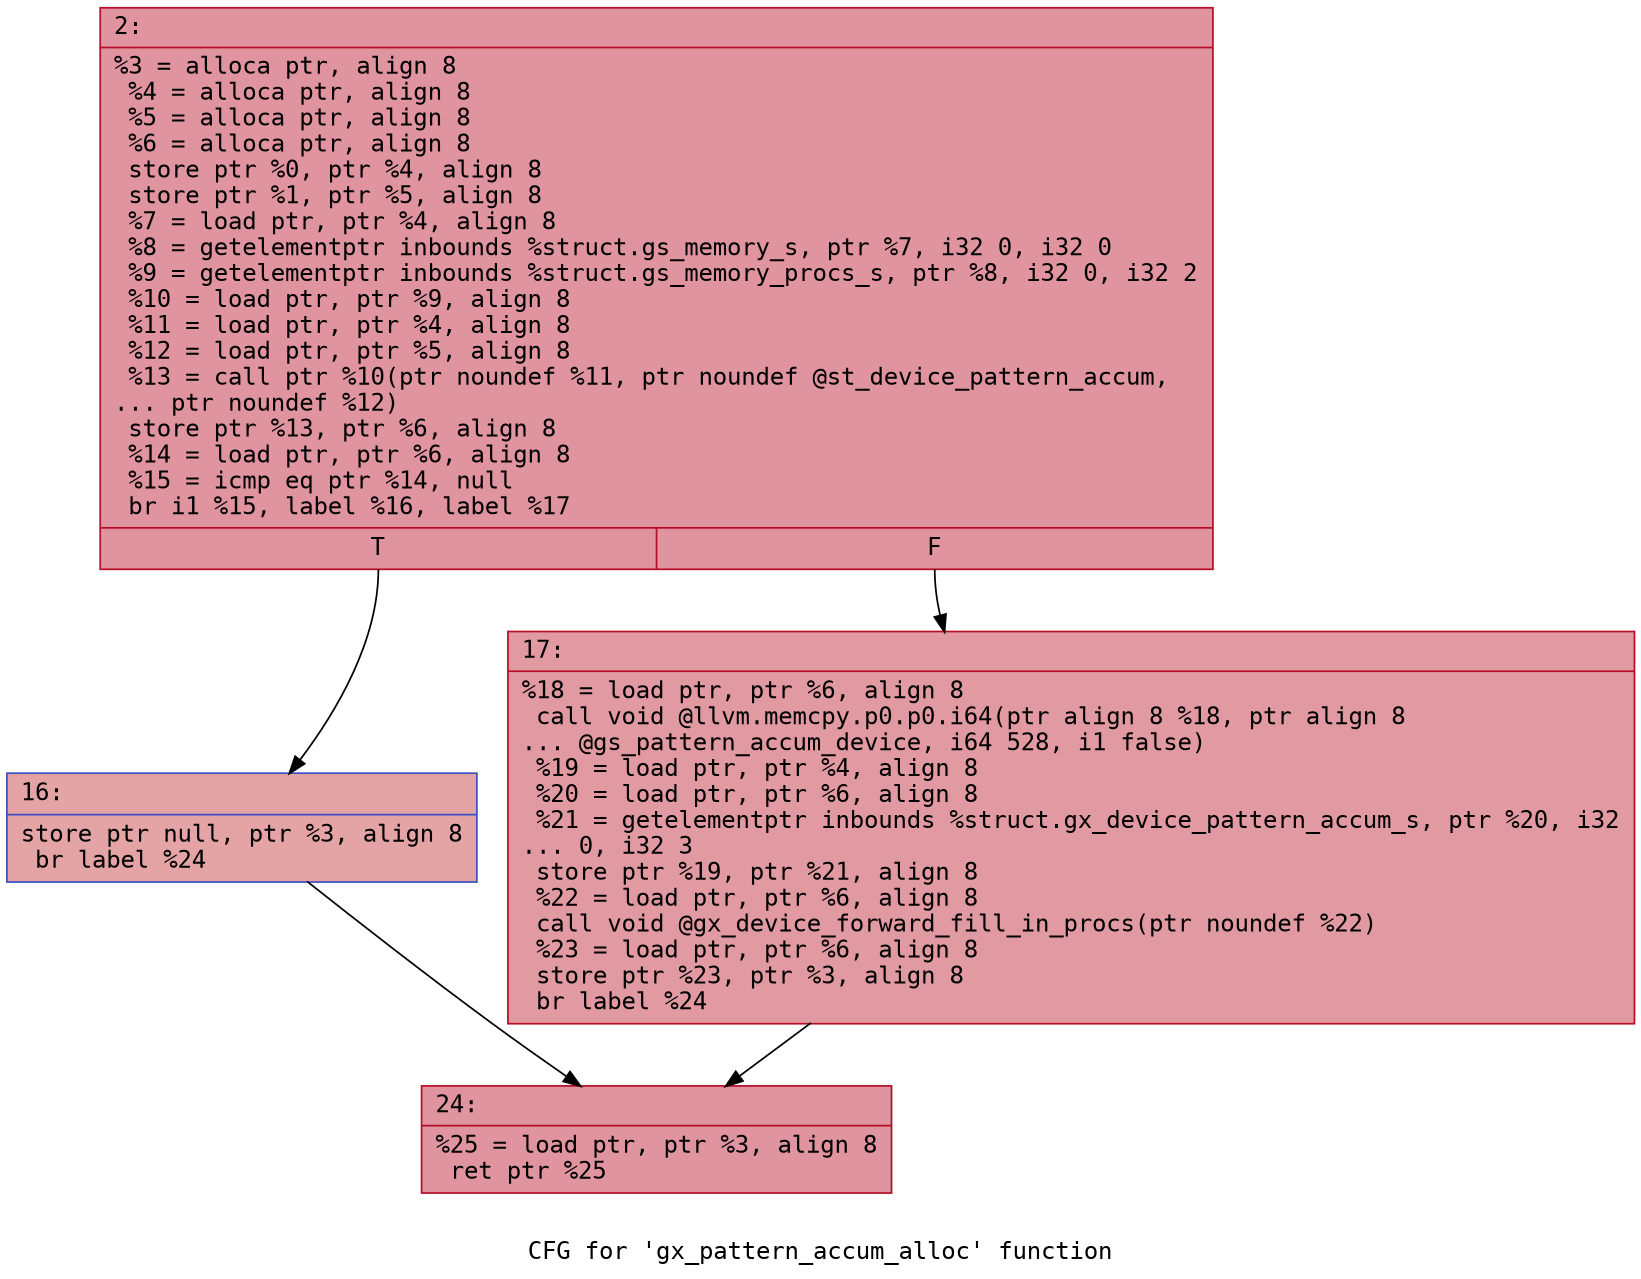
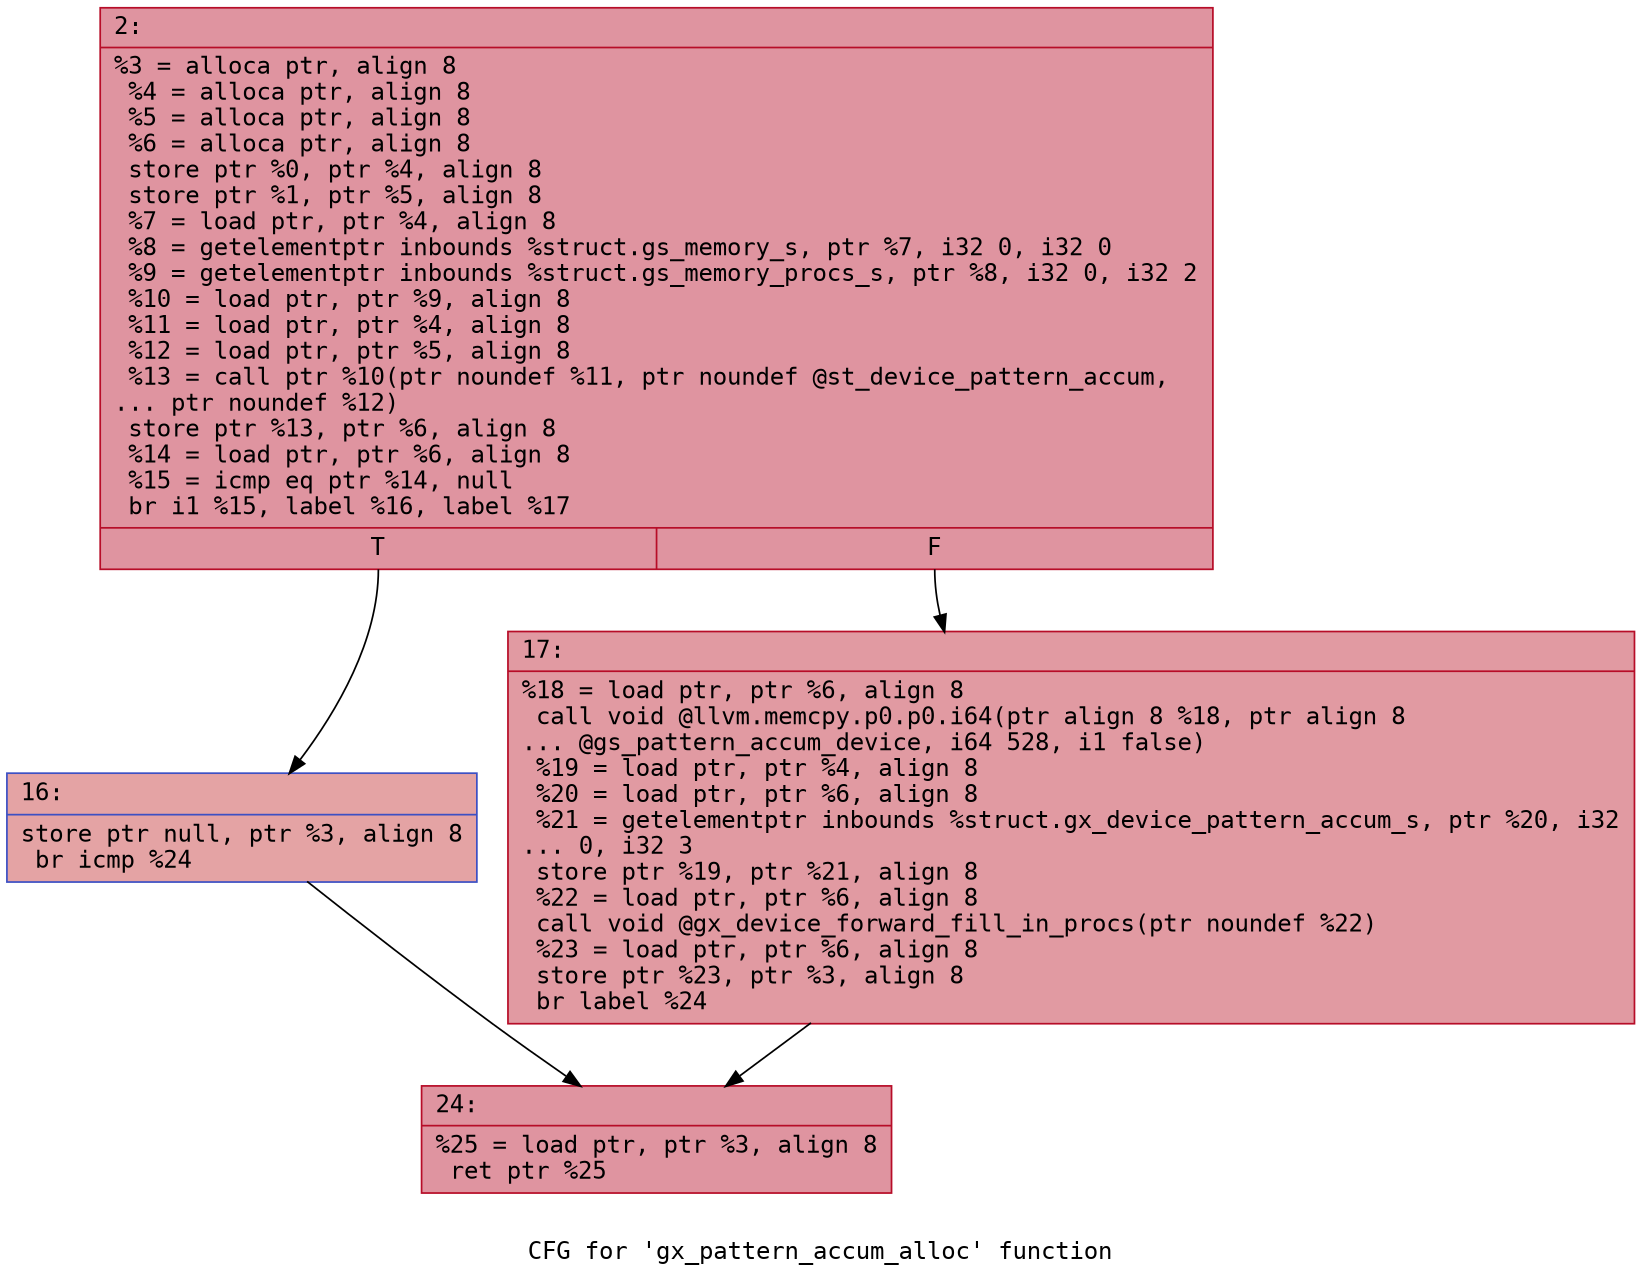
(114, 860) -> (107, 860)
